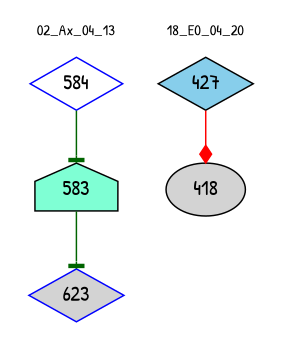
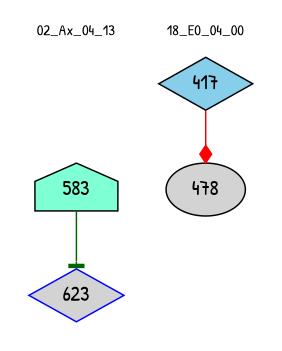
(206, 32) -> (206, 32)
(76, 84) -> none
(206, 84) -> (206, 84)
(206, 190) -> (206, 190)
